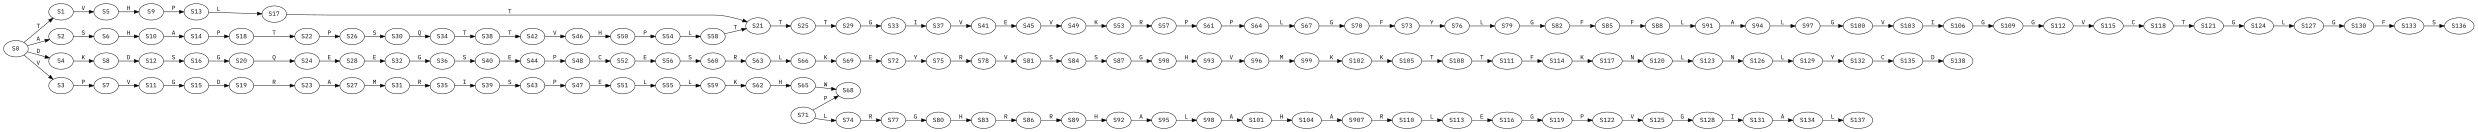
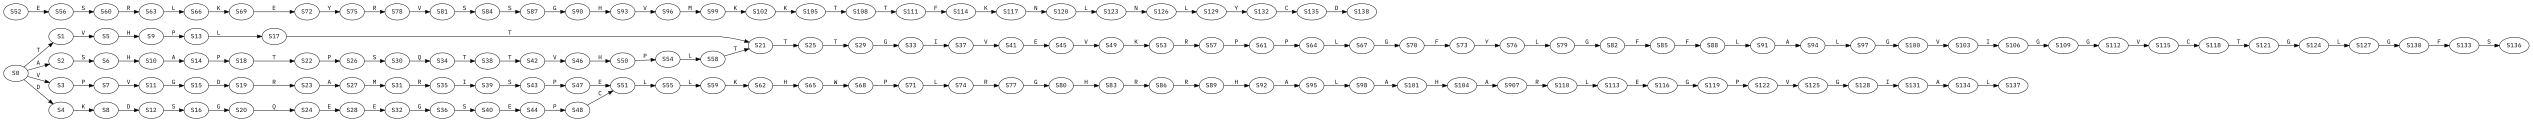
(598, 61) -> (598, 99)
(824, 104) -> (883, 86)
